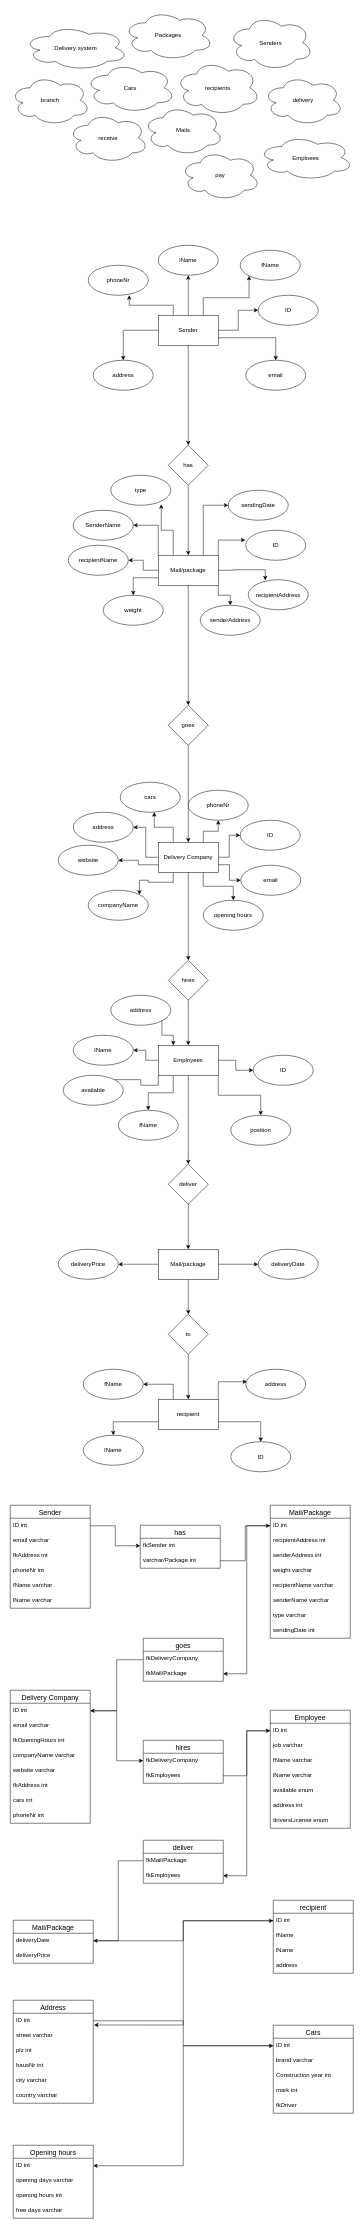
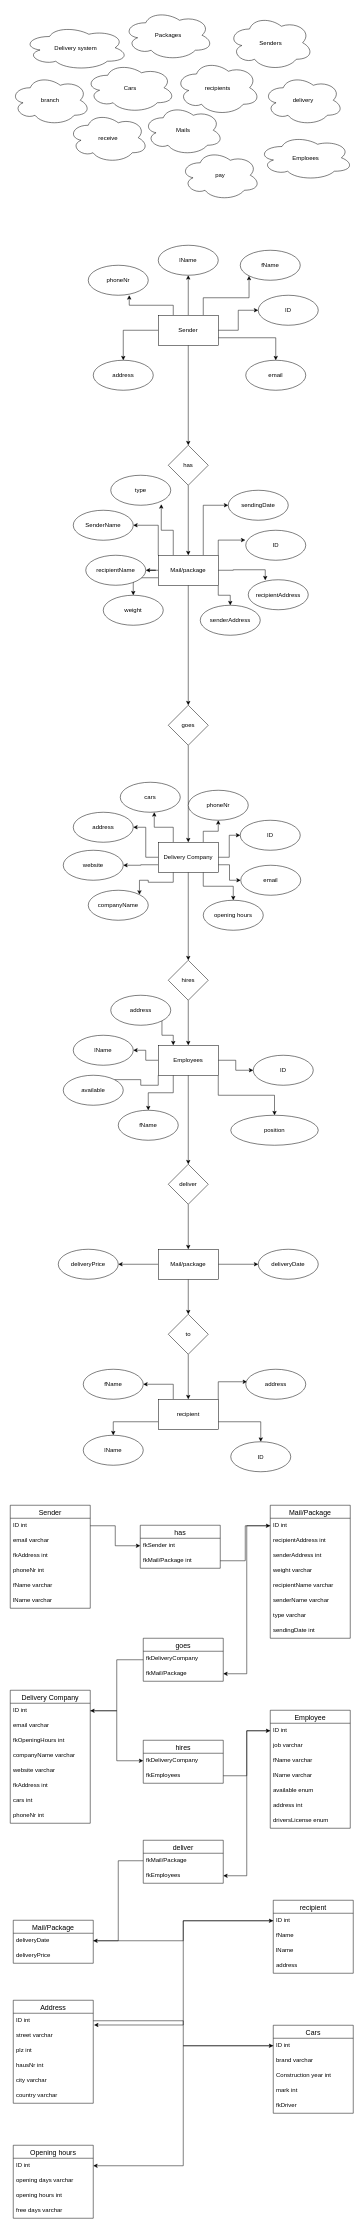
(98, 560) -> (116, 570)
(88, 860) -> (93, 865)
(261, 1130) -> (275, 1130)
(173, 1560) -> (170, 1560)
